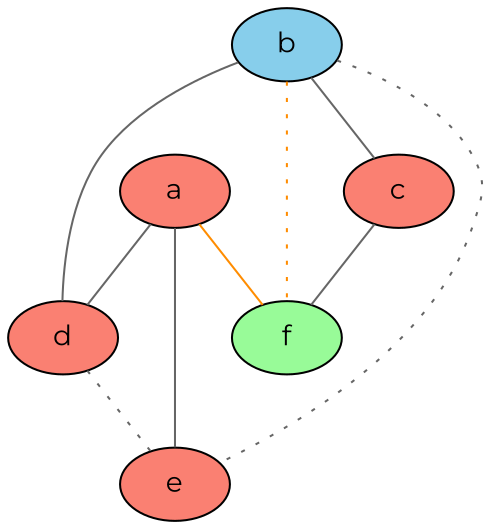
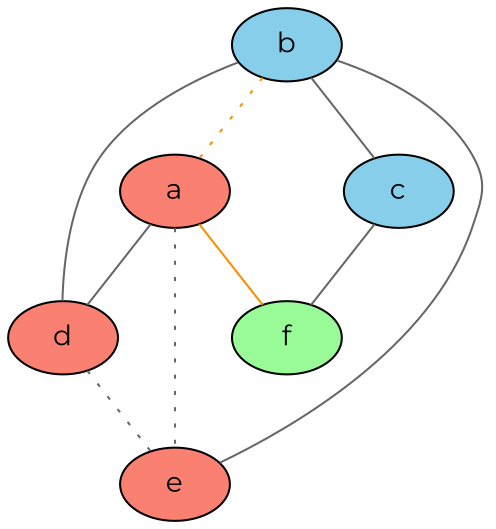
(287, 191) -> (231, 118)
(399, 191) -> (399, 191)
(449, 277) -> (449, 277)
(175, 338) -> (175, 338)
